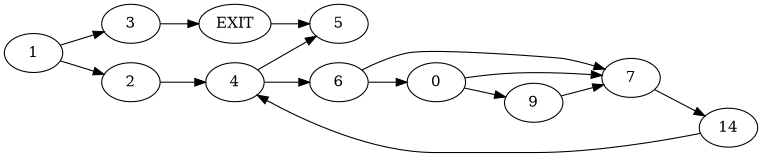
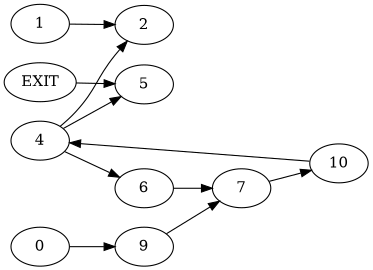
(131, 24) -> none
(528, 73) -> none
(177, 82) -> (92, 90)
(382, 82) -> none
(728, 128) -> (339, 163)
